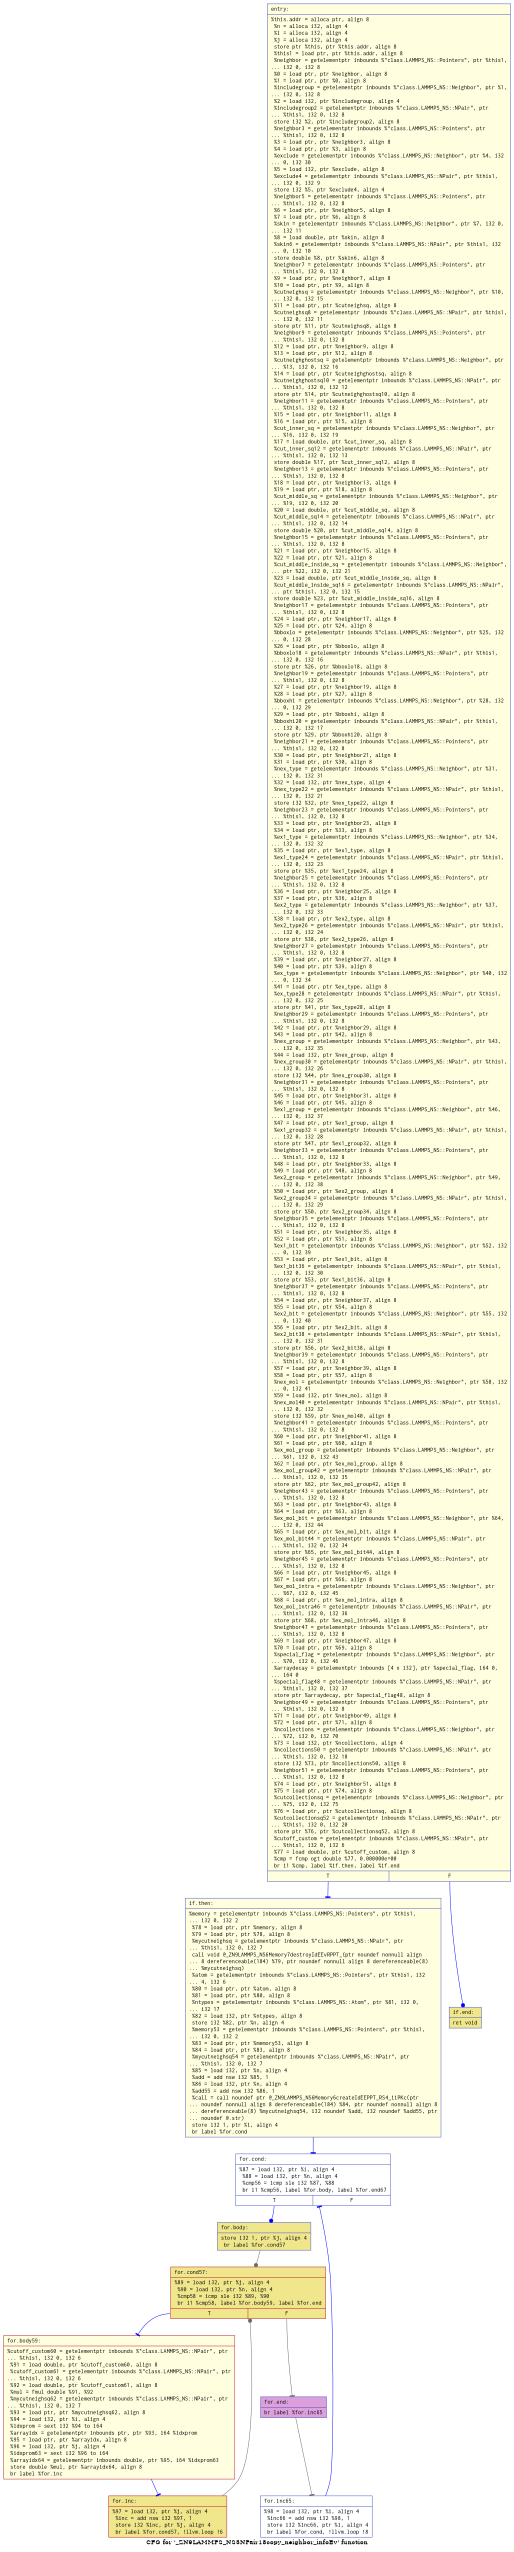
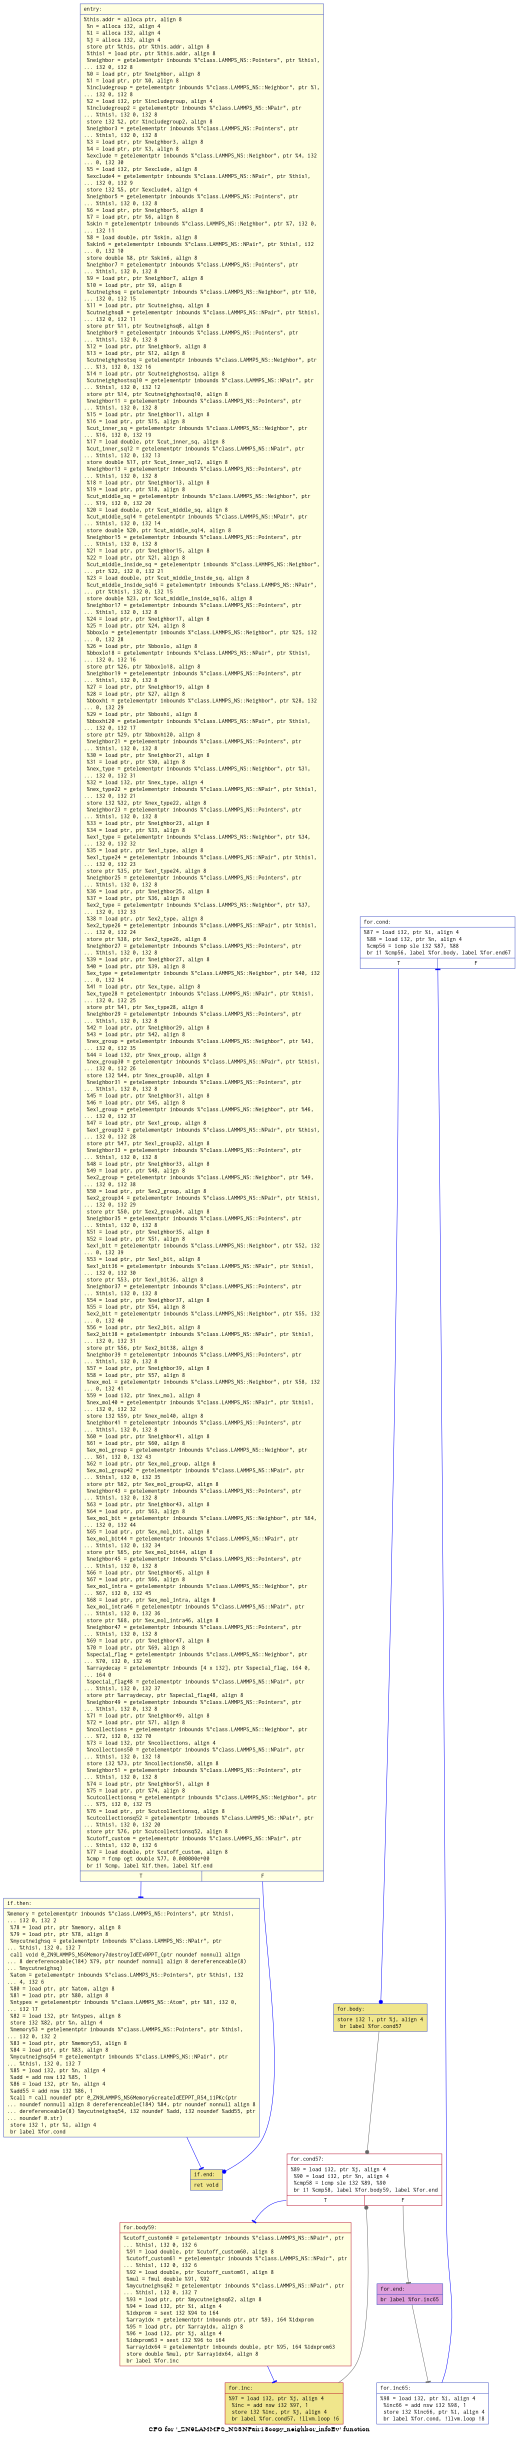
(313, 2144) -> (194, 2152)
(248, 2293) -> (364, 2180)
